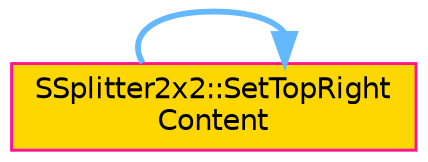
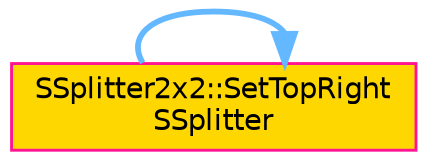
(214, 107) -> (214, 107)
